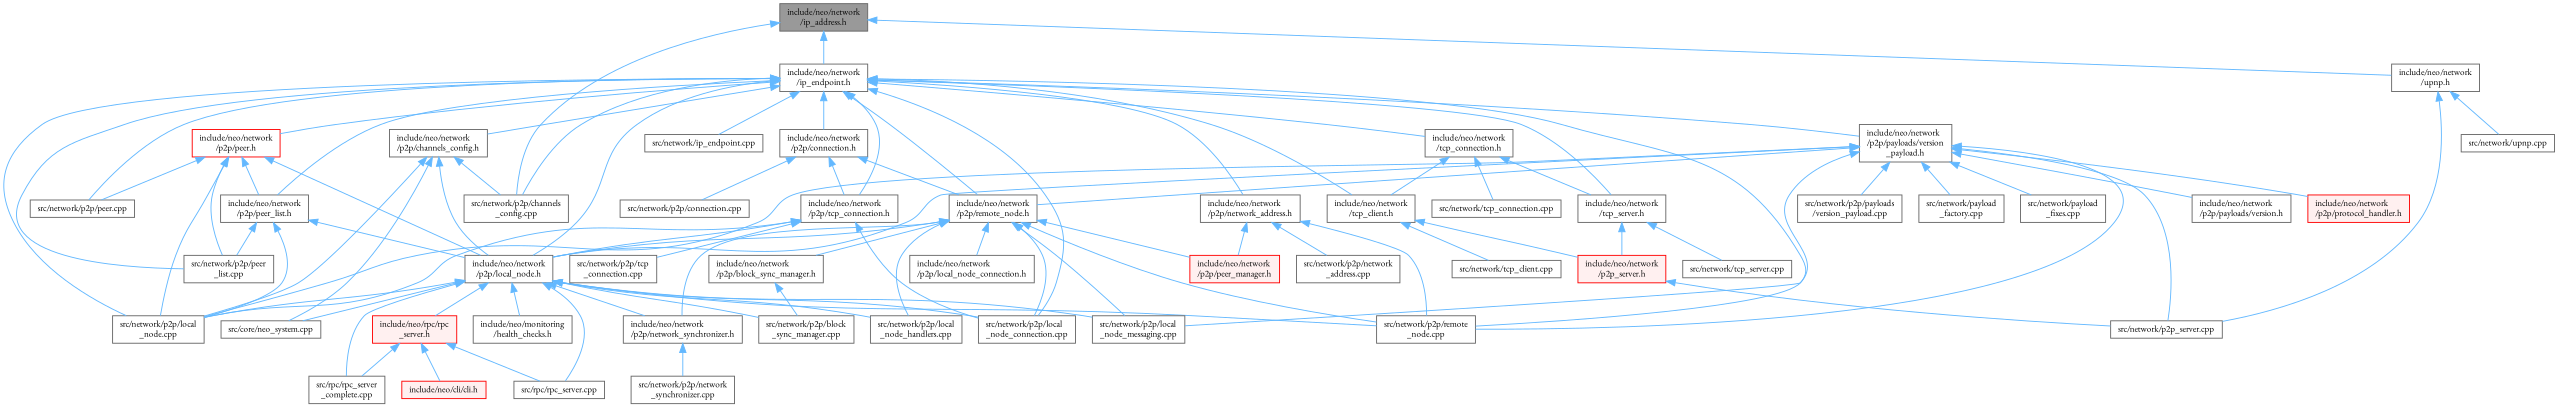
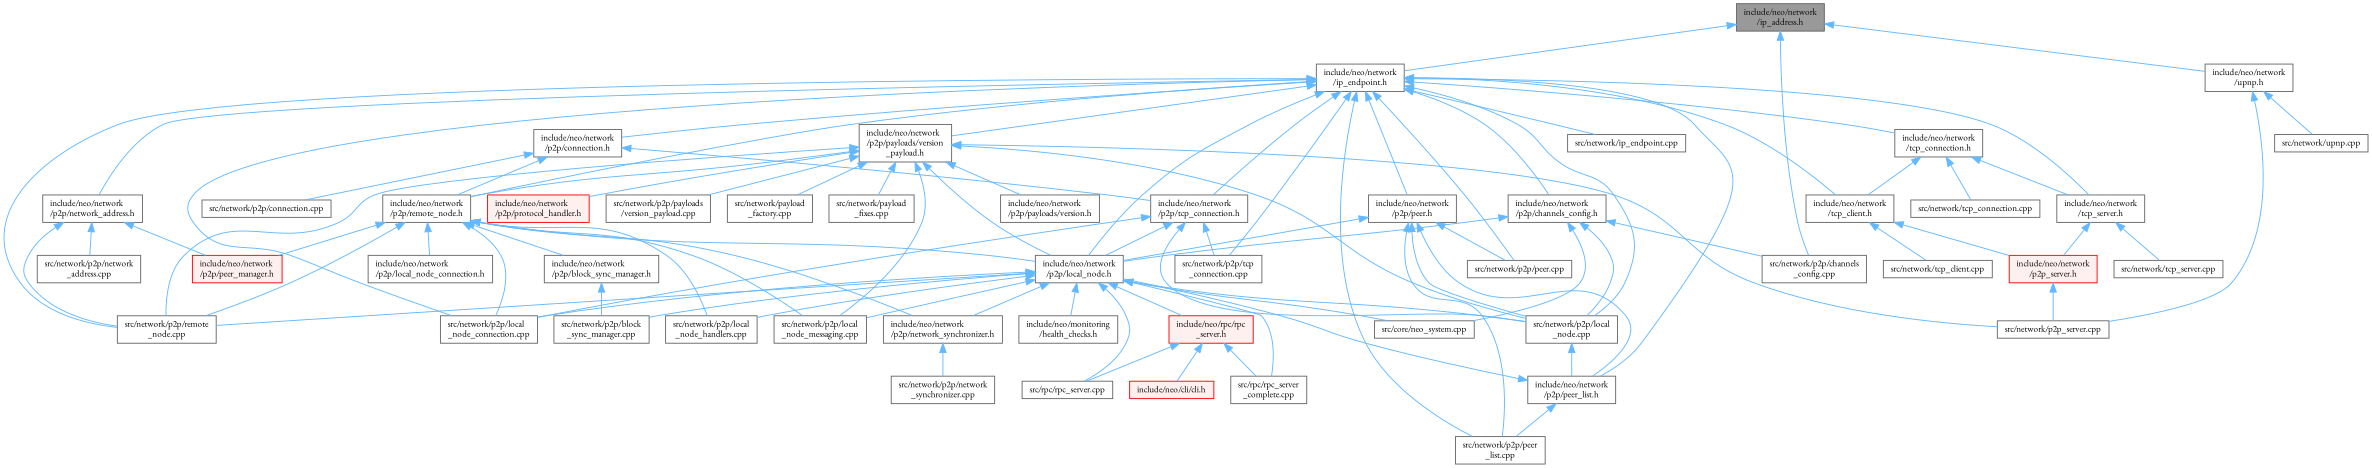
(628, 102) -> (1289, 178)
(236, 143) -> (1412, 209)
(281, 284) -> (1572, 364)
